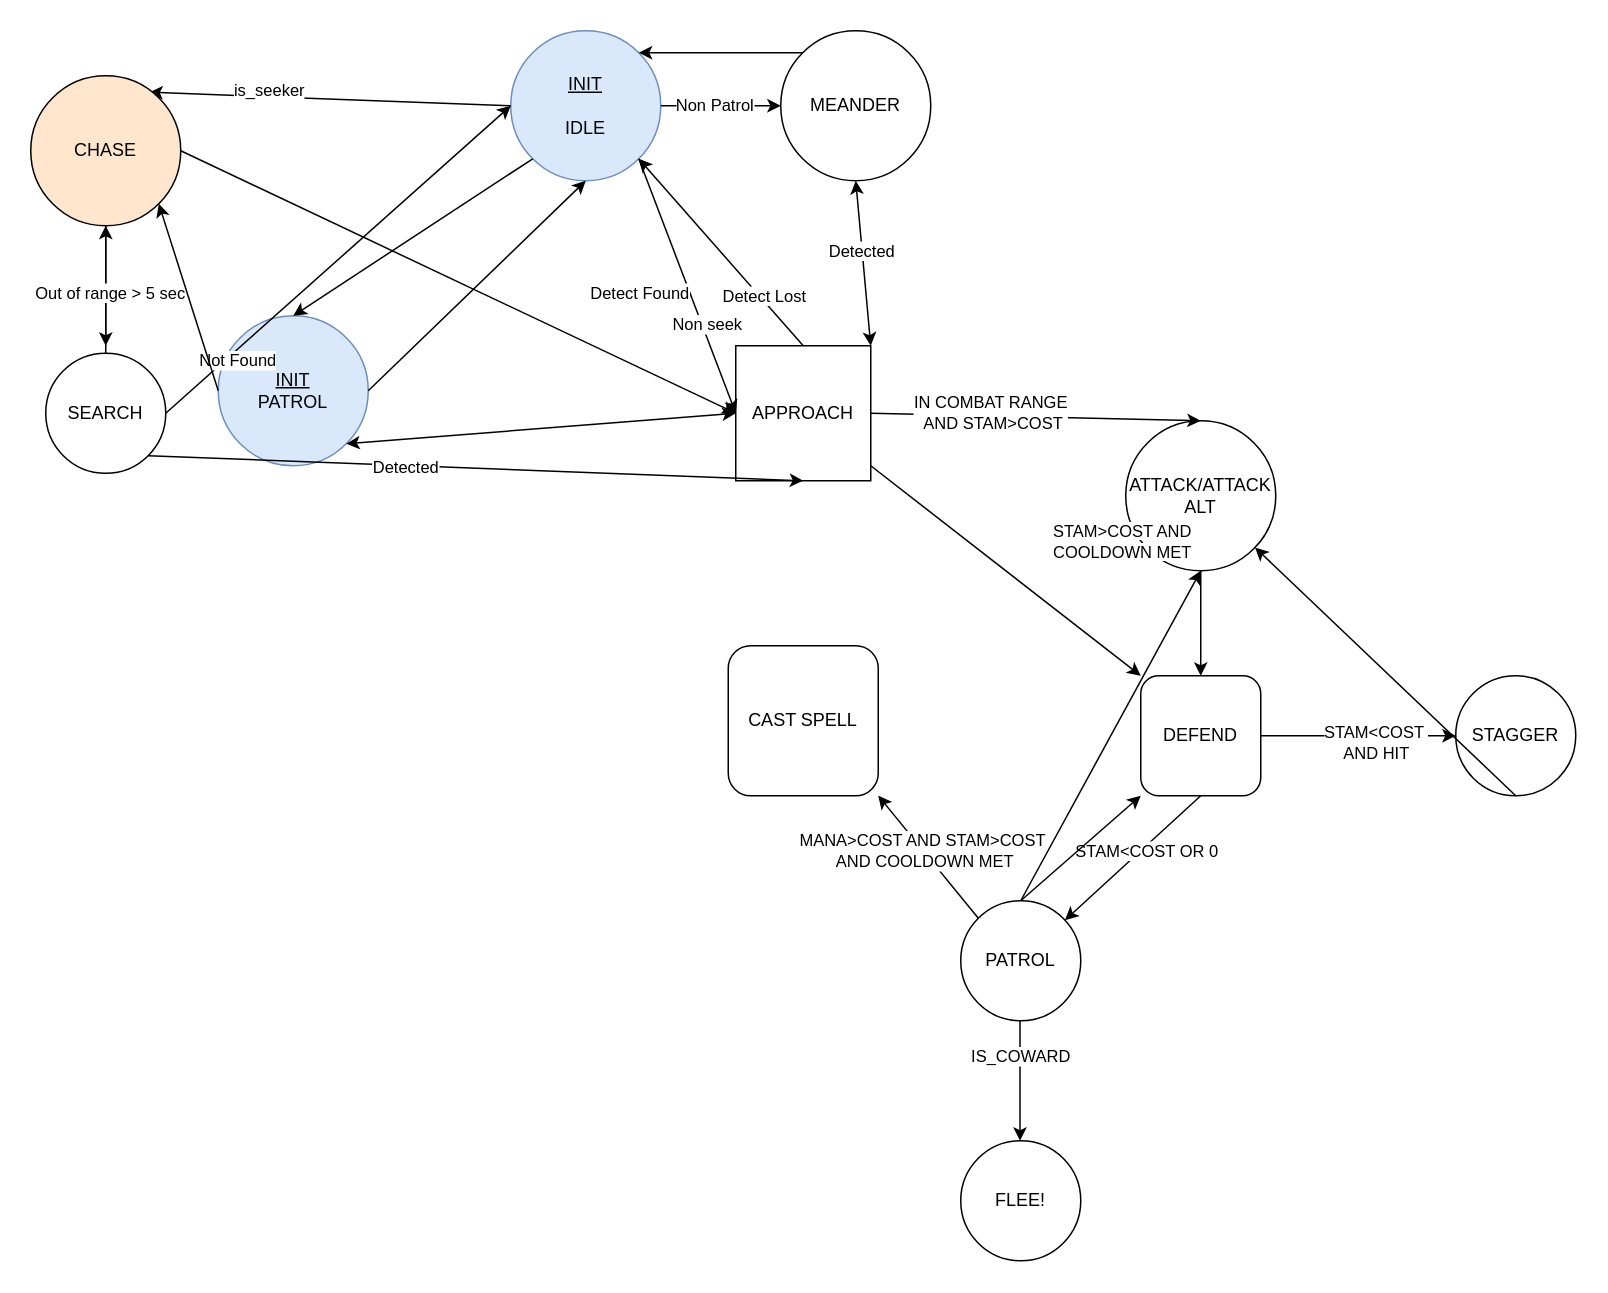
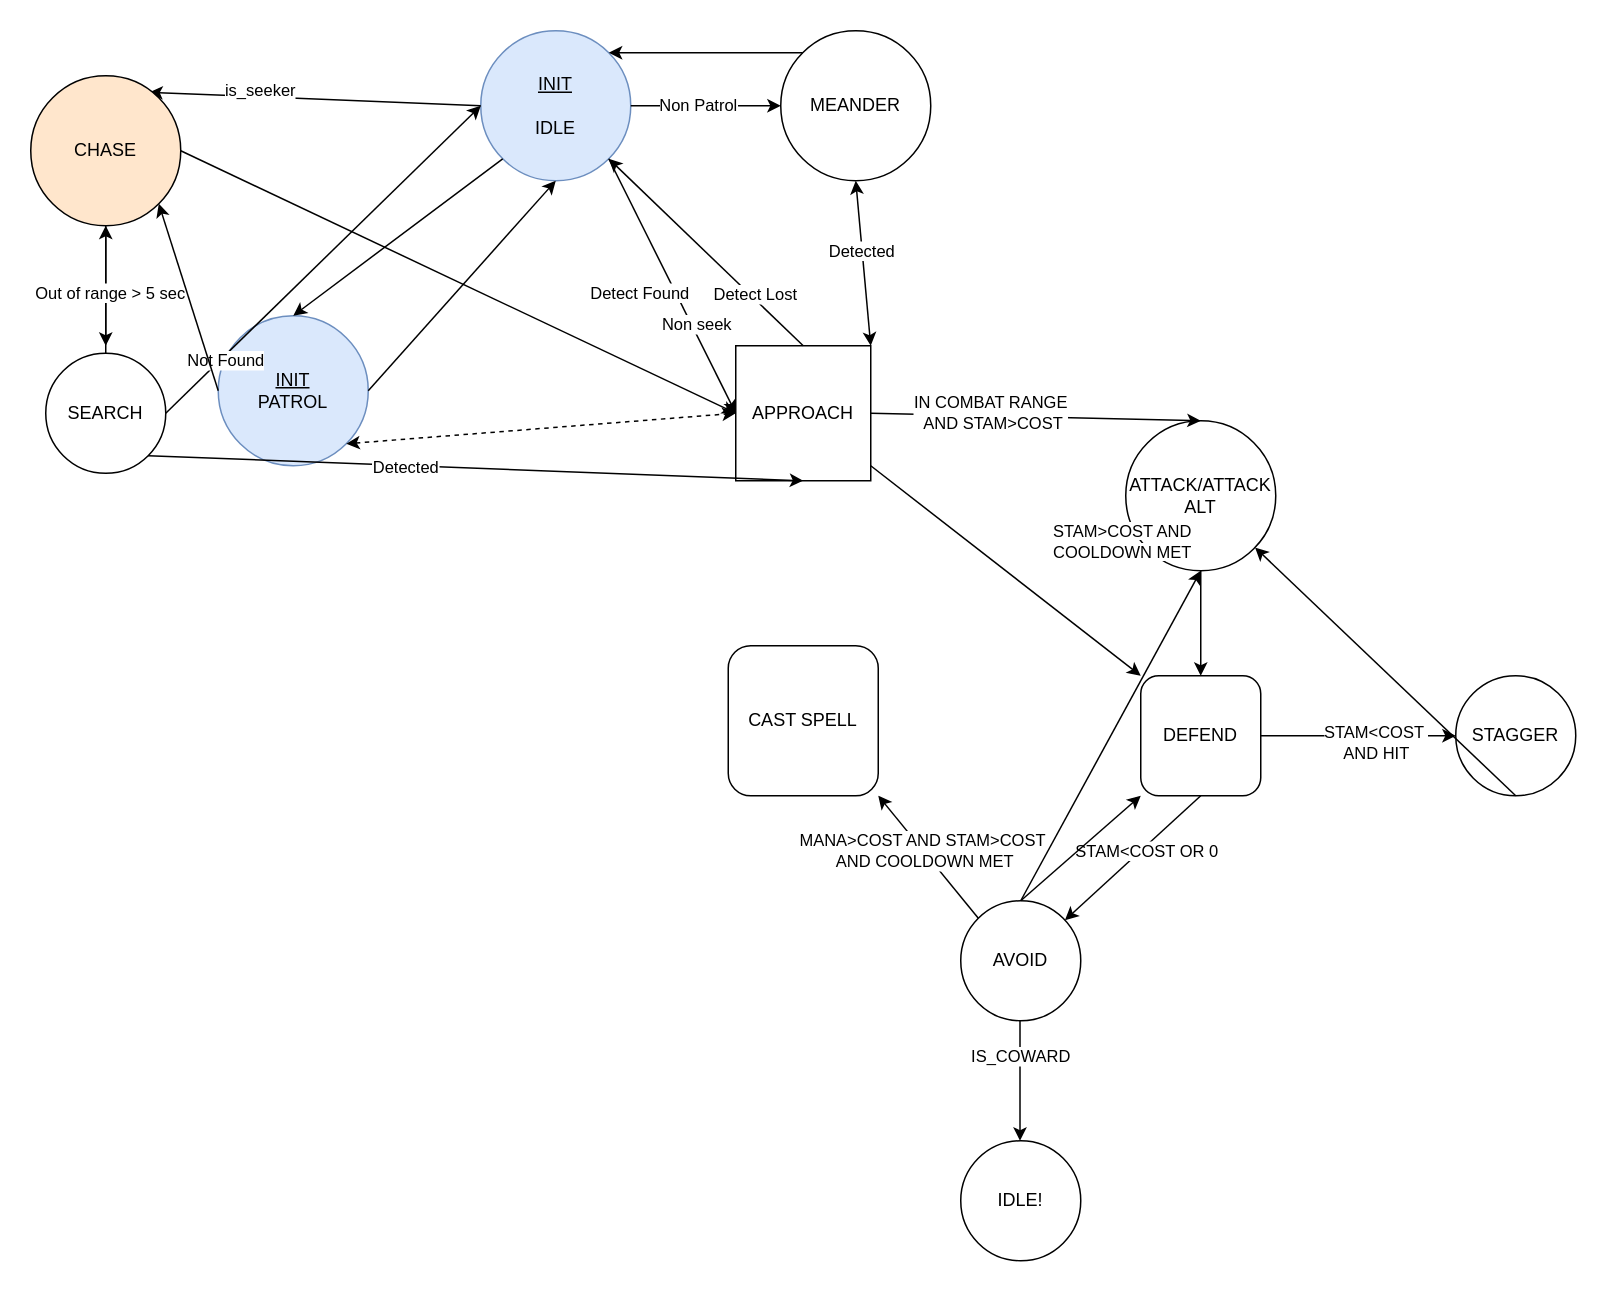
(586, 106) -> (556, 106)
(542, 428) -> (542, 428)
(1021, 961) -> (1021, 961)
(1021, 1201) -> (1021, 1201)
